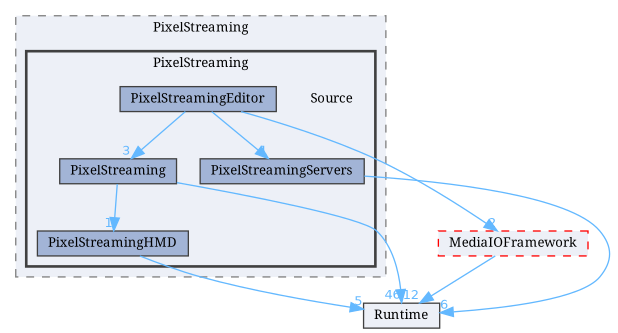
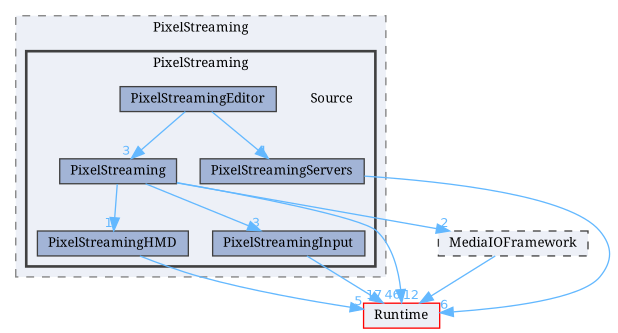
(363, 153) -> (365, 216)
none -> (289, 243)
(513, 243) -> (513, 243)
(402, 316) -> (402, 316)
